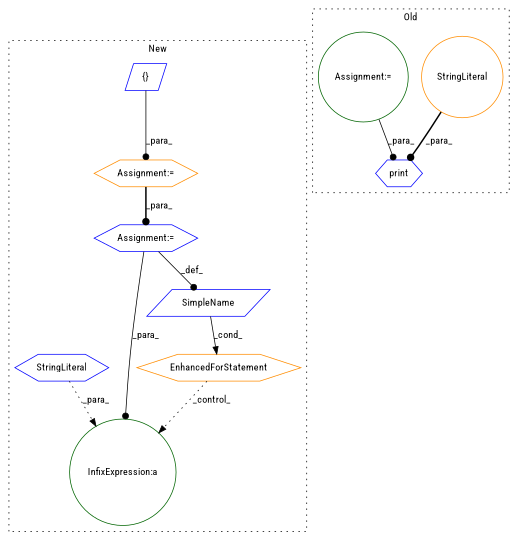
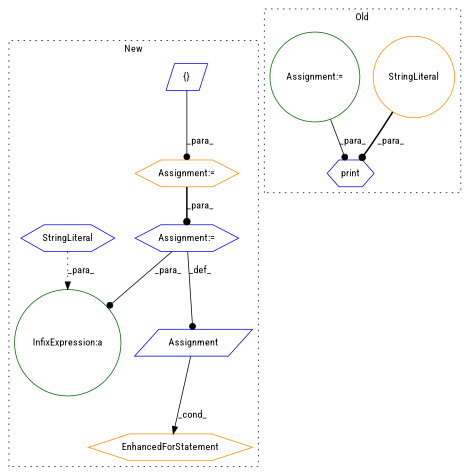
(208, 303) -> (194, 343)
(185, 404) -> none
